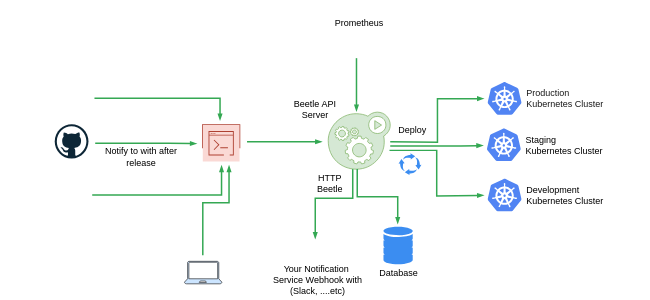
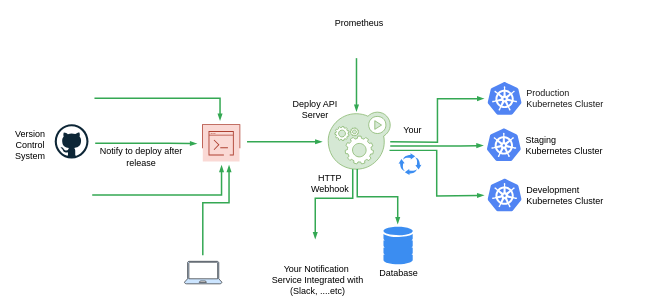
(315, 109) -> (315, 109)
(413, 130) -> (413, 130)
none -> (30, 145)
(141, 157) -> (141, 157)
(330, 183) -> (330, 183)
(318, 280) -> (318, 280)
